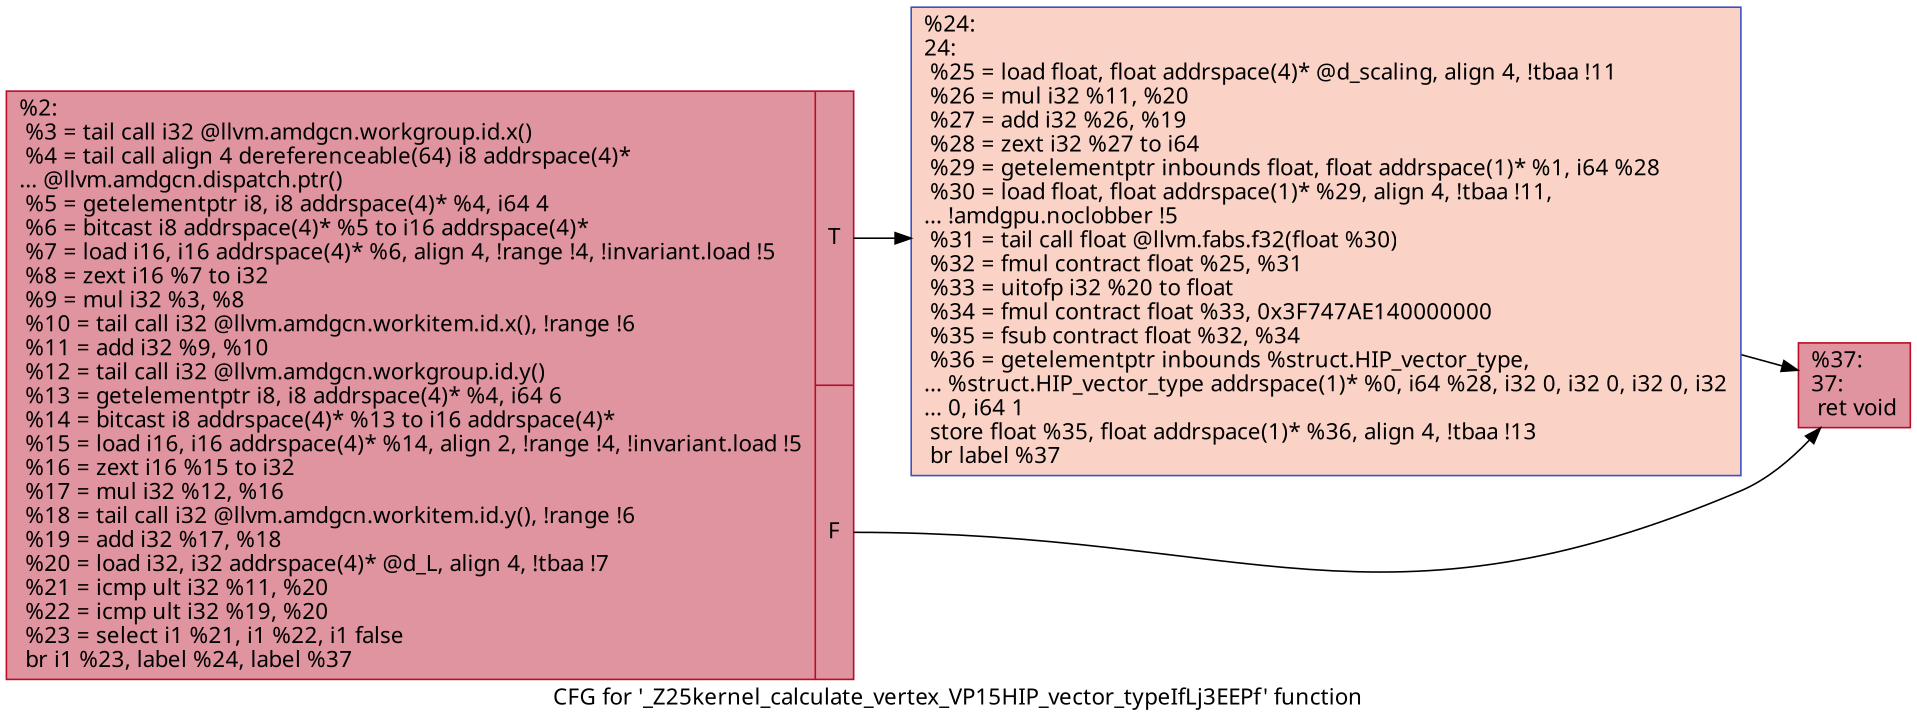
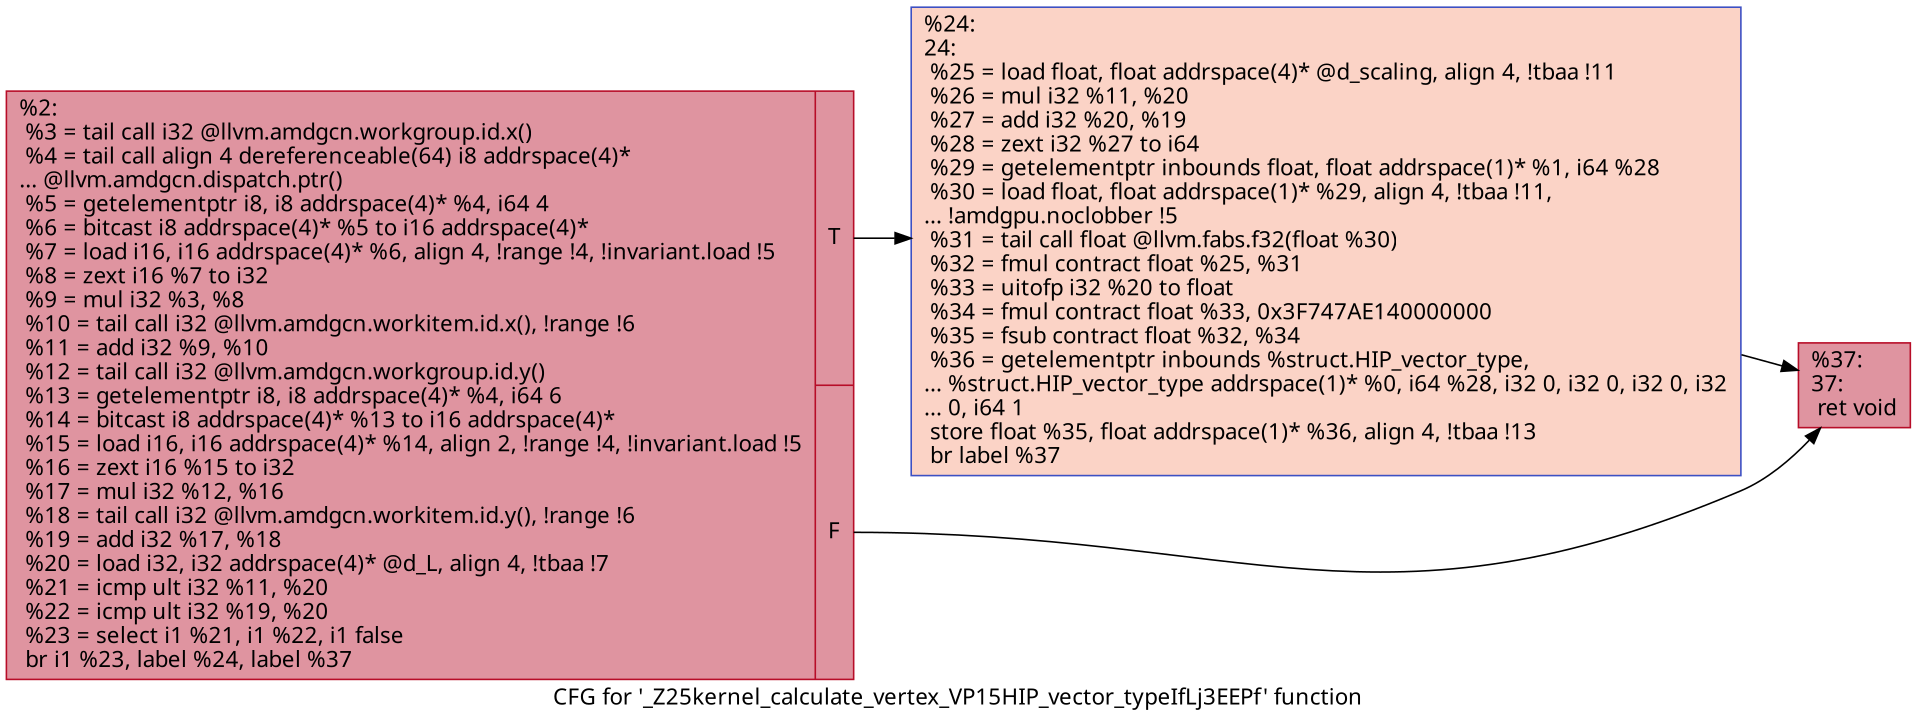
(1056, 121) -> (1056, 121)
